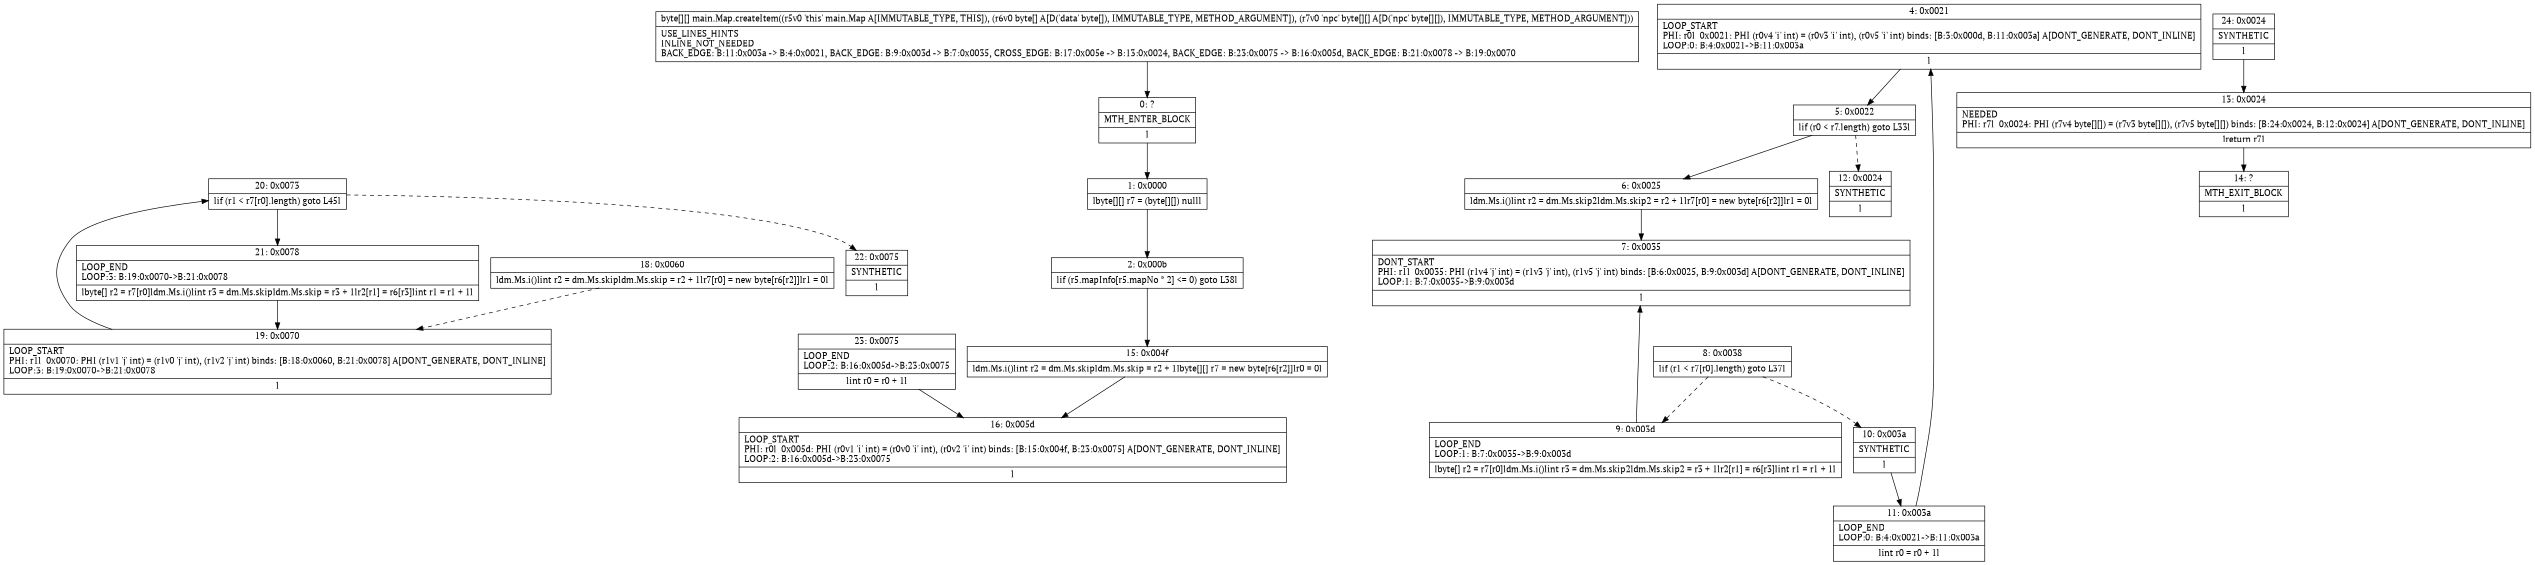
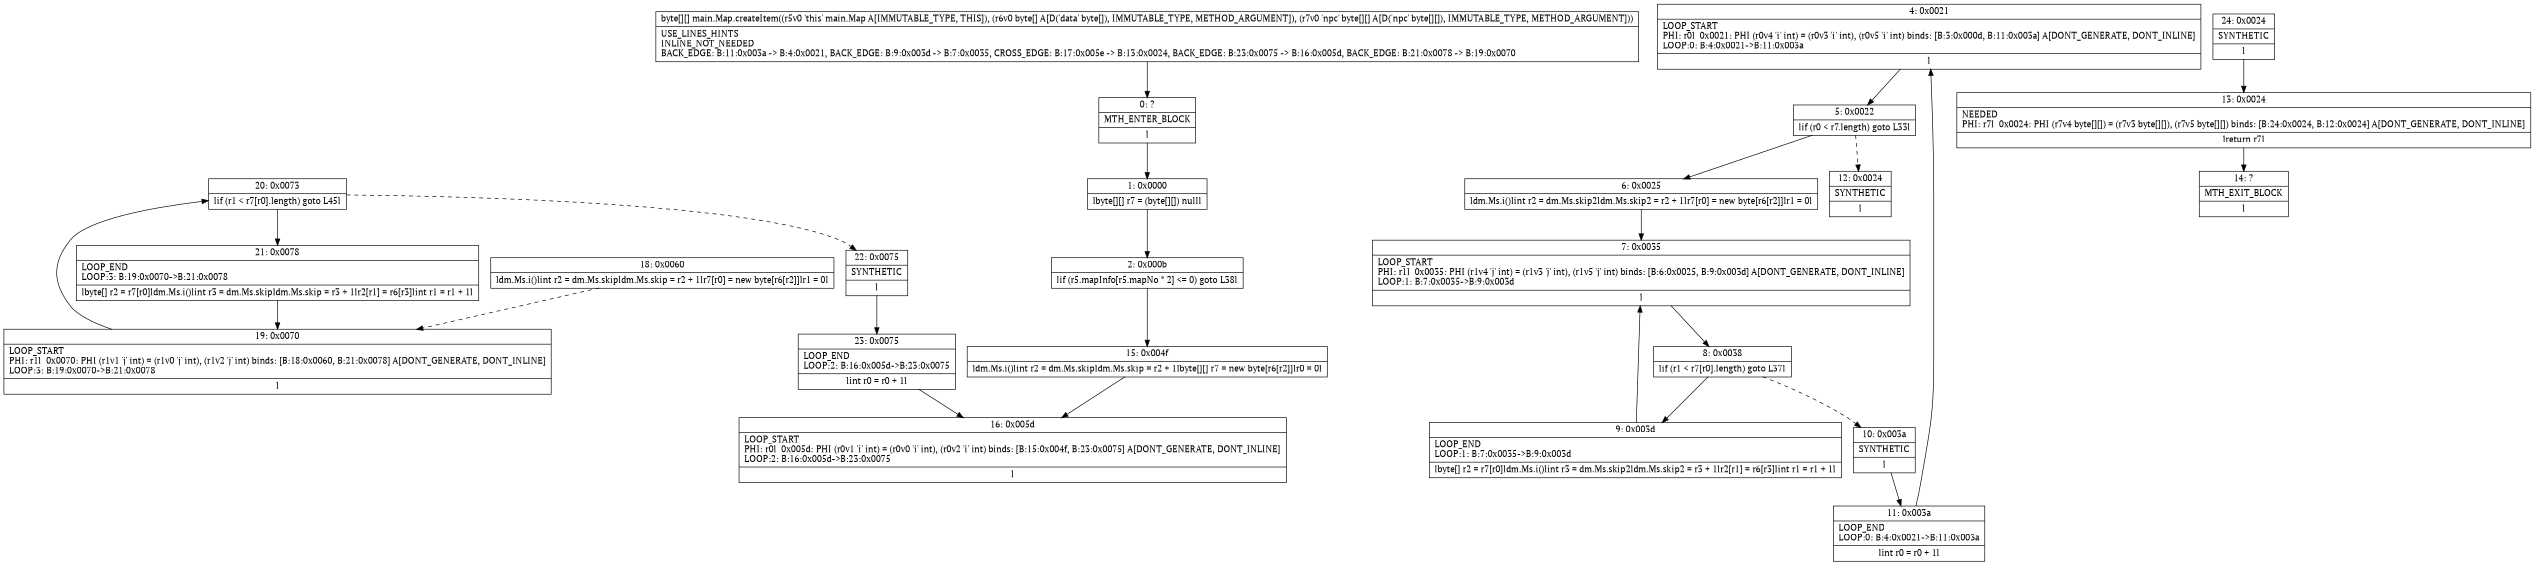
(1406, 263) -> (1405, 263)
none -> (877, 312)
none -> (1688, 324)
(1687, 397) -> (1687, 397)
